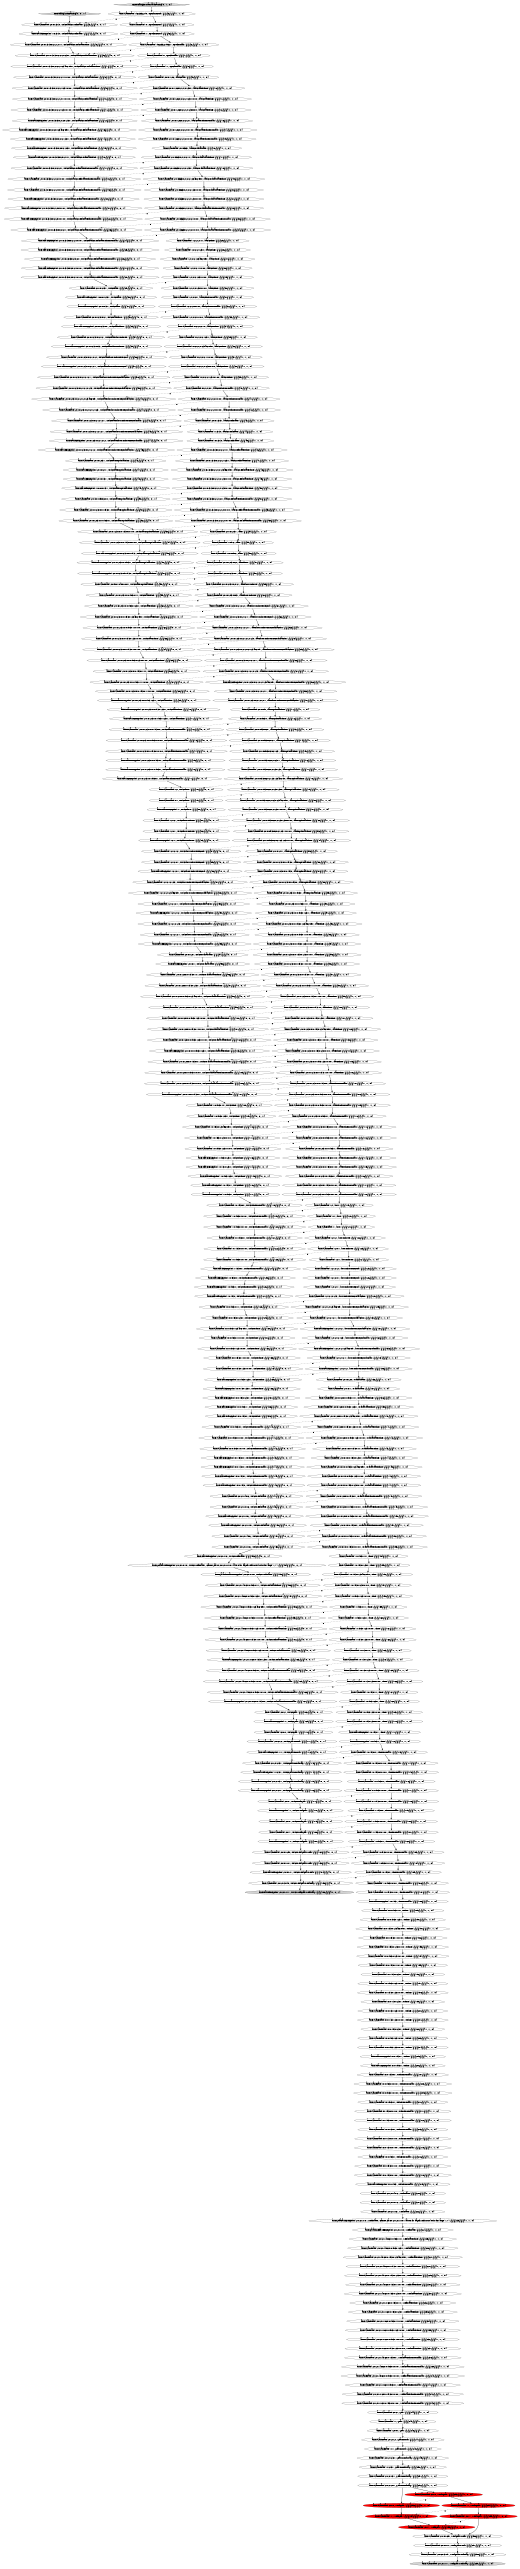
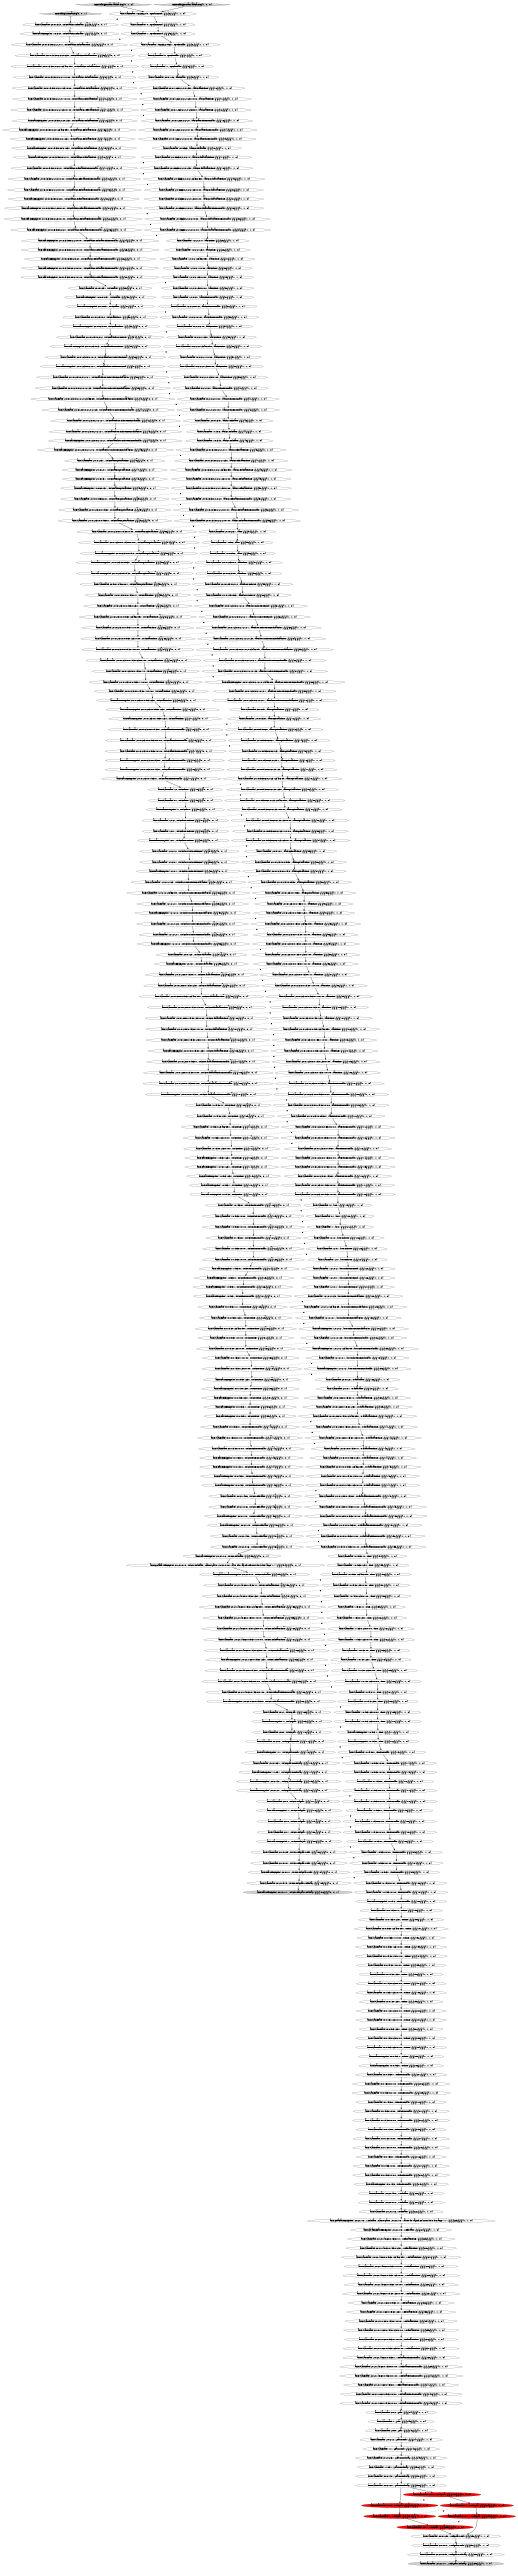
none -> (192, 5)
